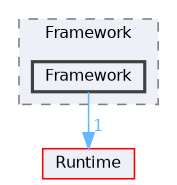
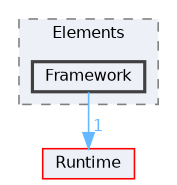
(89, 34) -> (89, 34)
